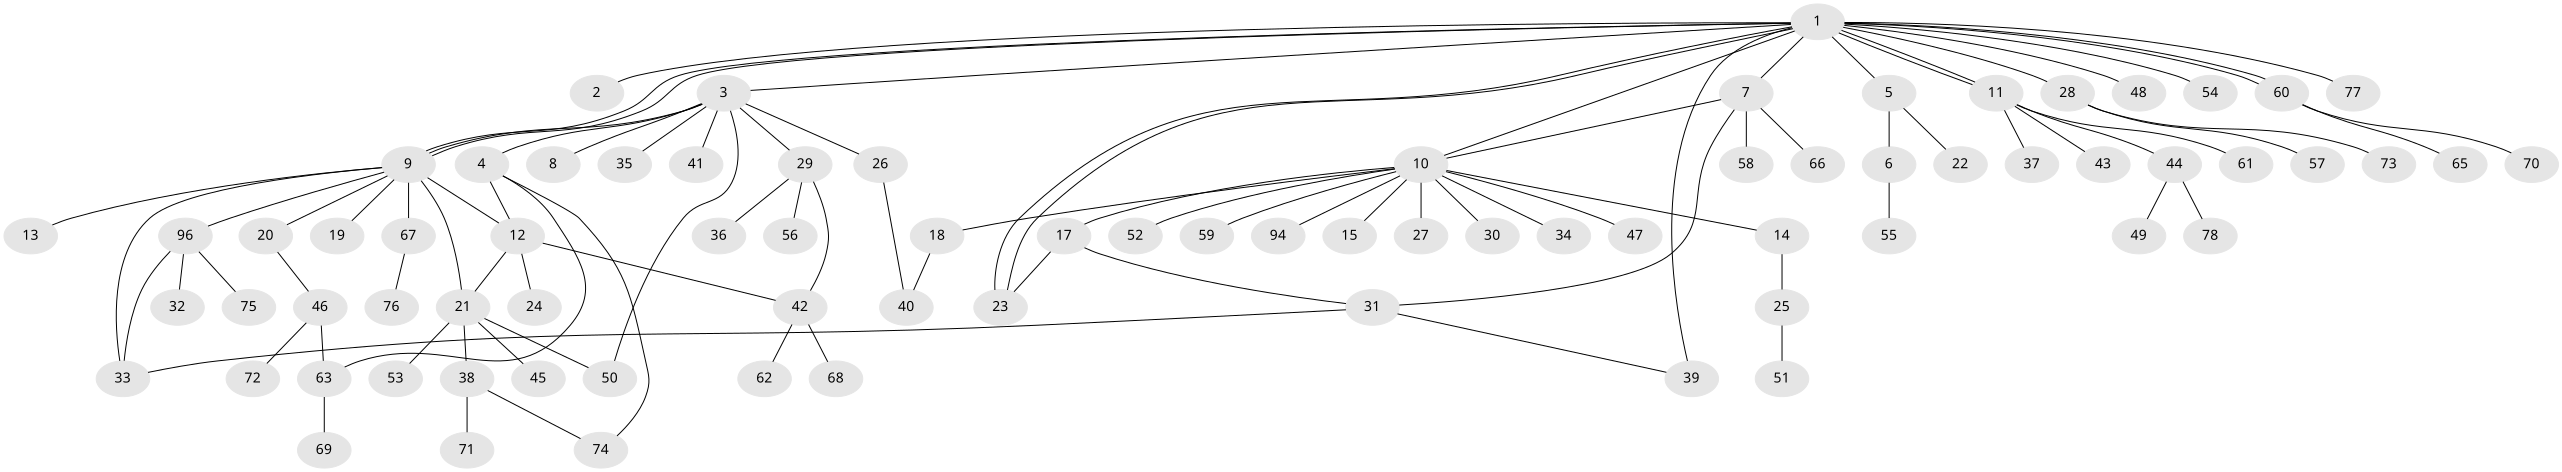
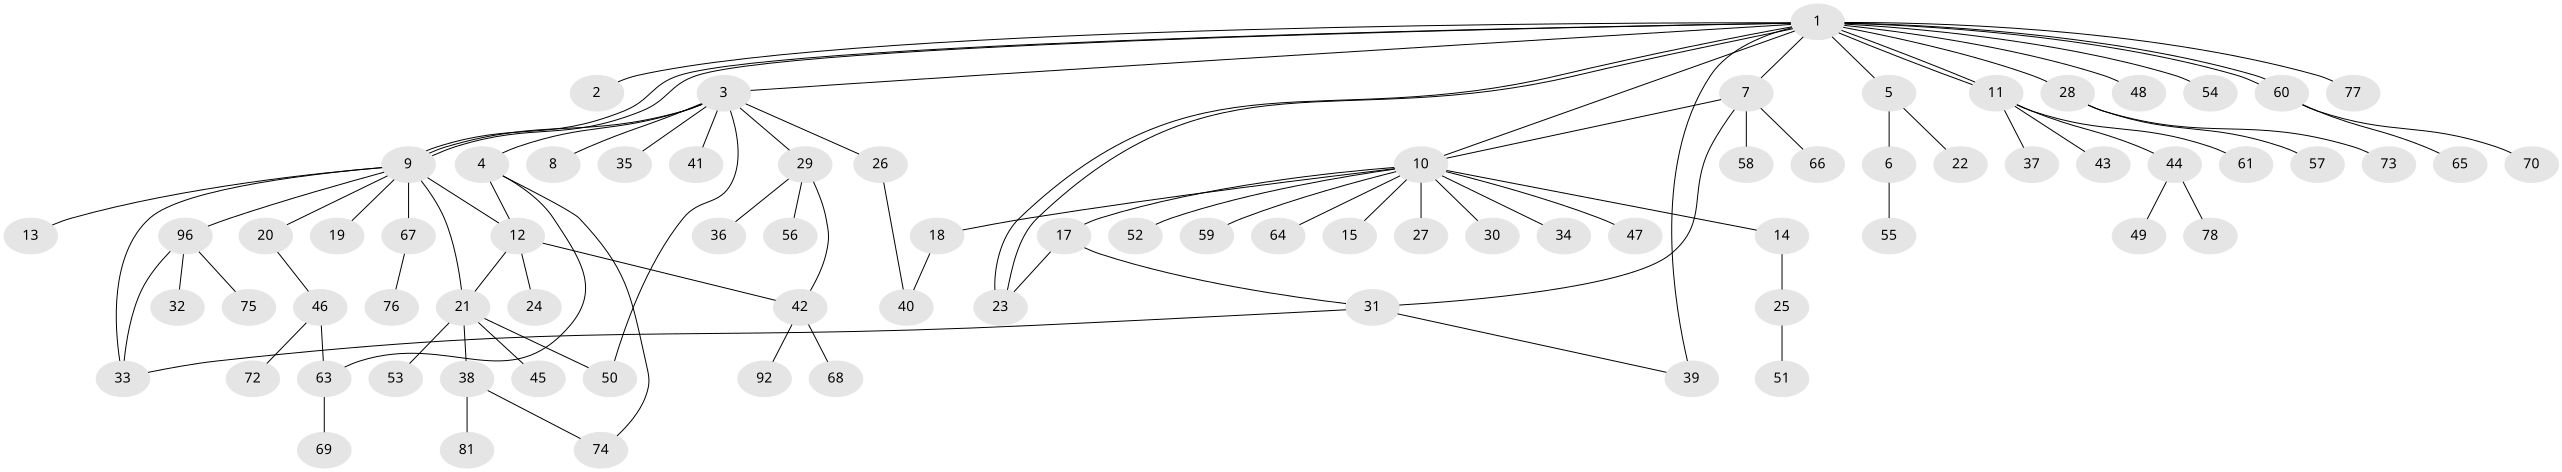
(1278, 236) -> (1278, 236)
(765, 379) -> (765, 379)
(467, 450) -> (467, 450)
